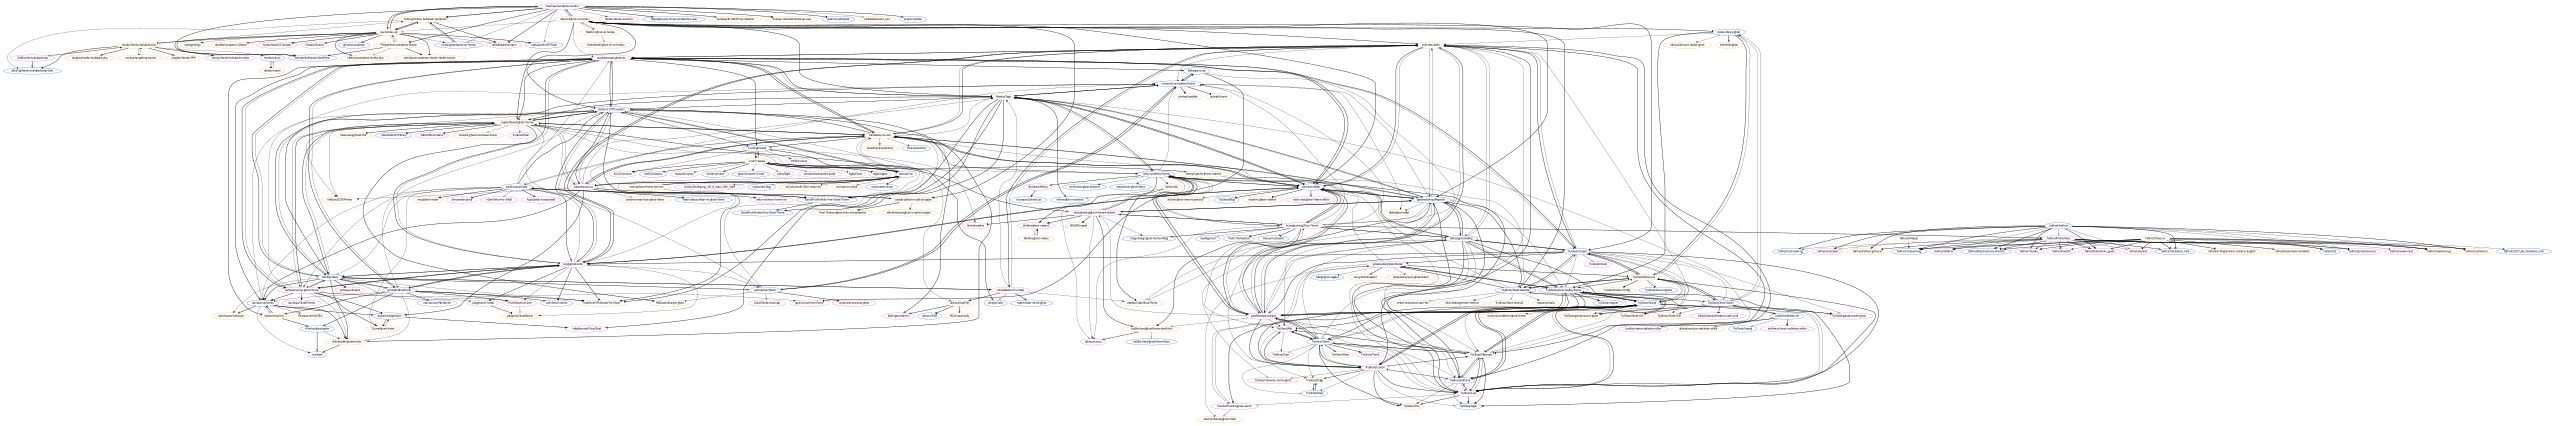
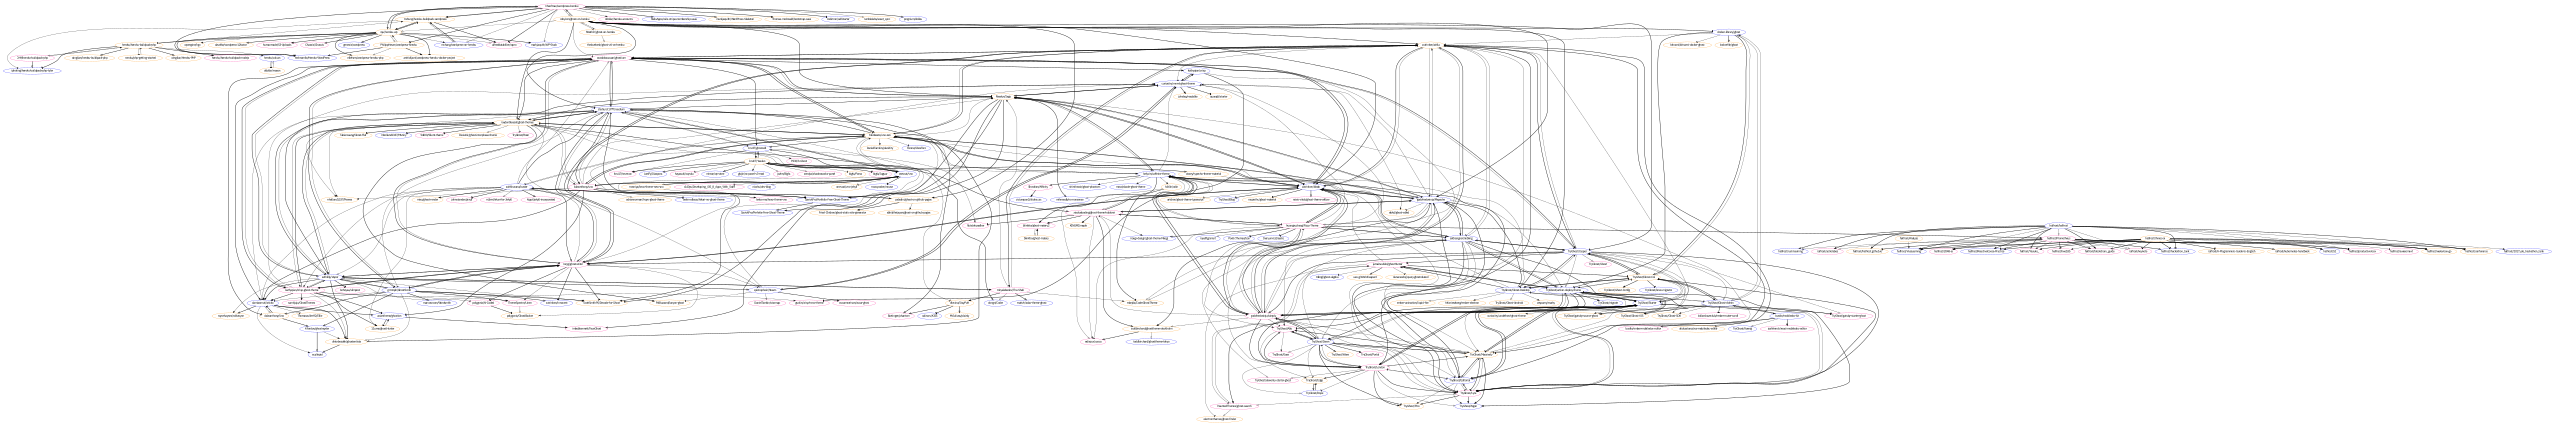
(803, 187) -> none
